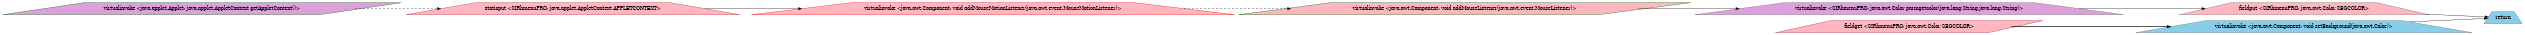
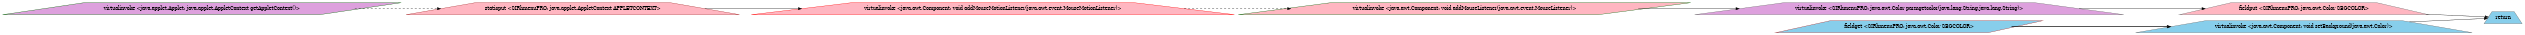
(1909, 27) -> (1909, 27)
